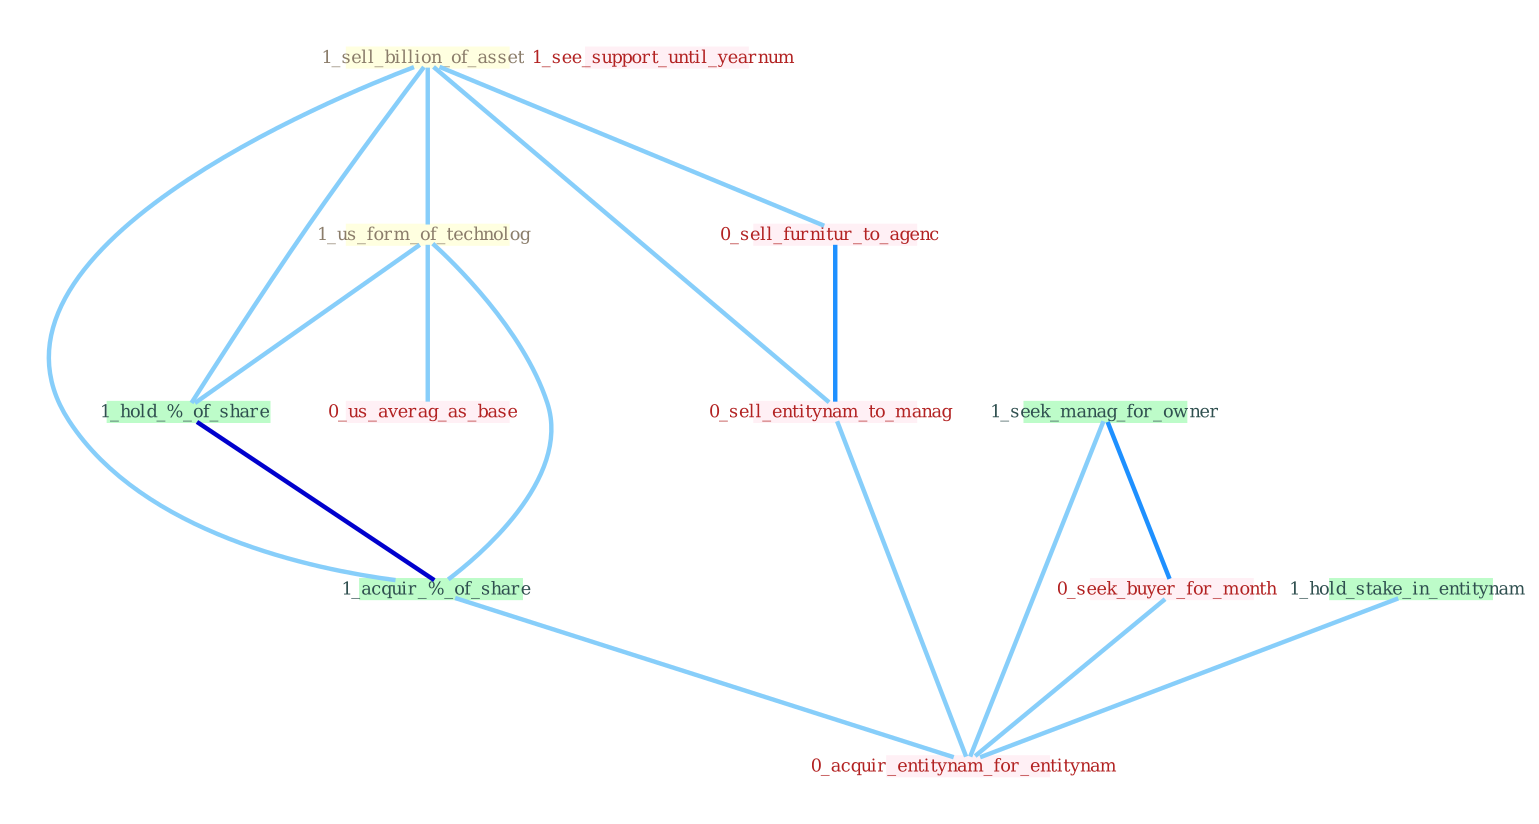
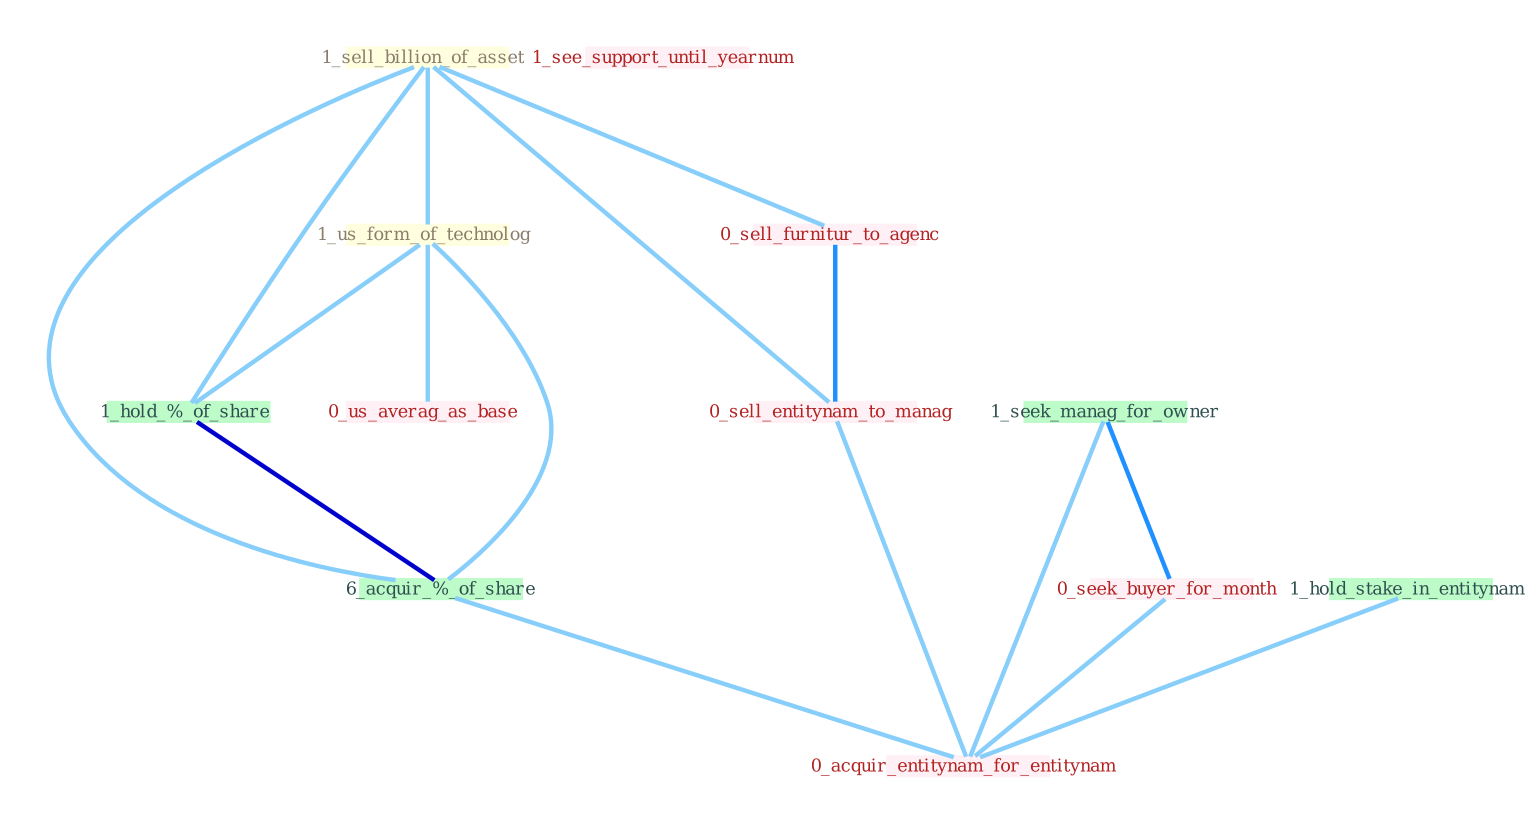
(441, 589) -> (441, 589)
